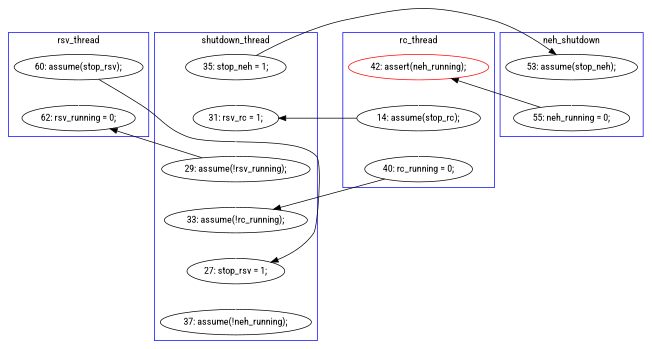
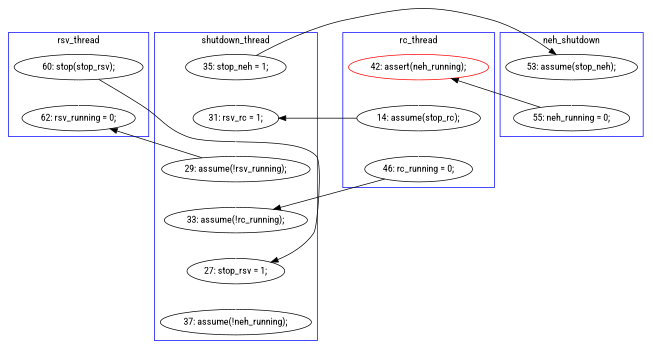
(79, 67) -> (79, 67)
(419, 169) -> (419, 169)
